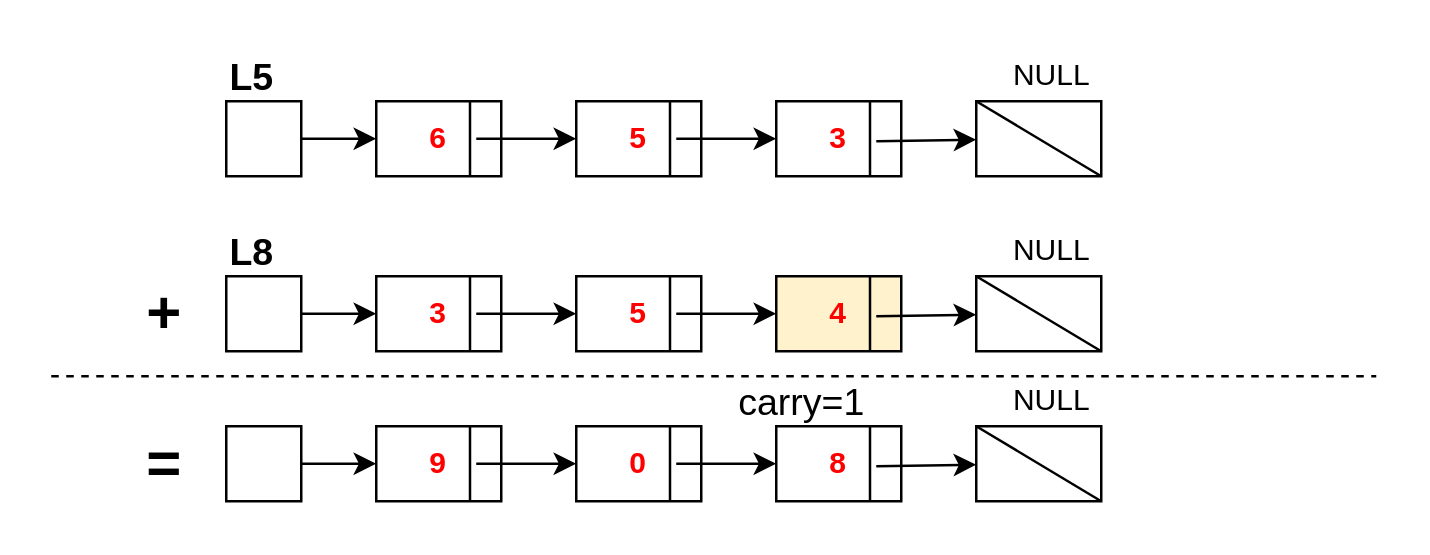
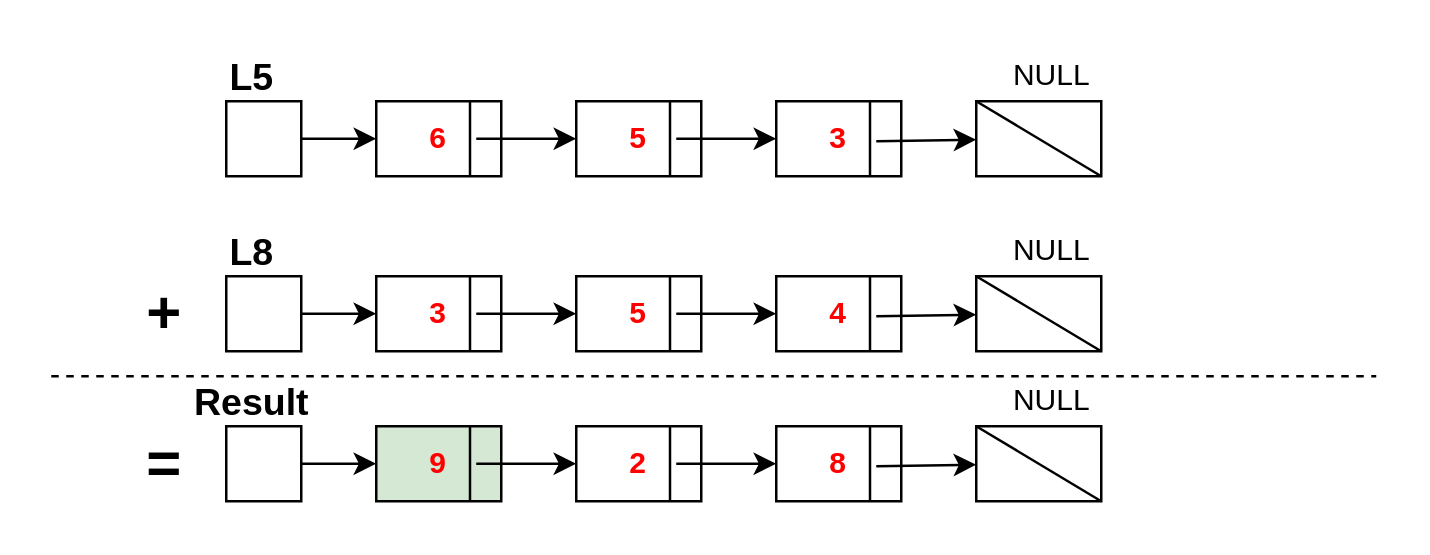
(839, 314) -> (839, 314)
none -> (251, 401)
(801, 401) -> none
(439, 464) -> (439, 464)
(639, 464) -> (639, 464)
